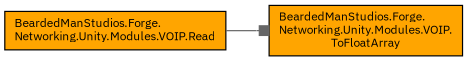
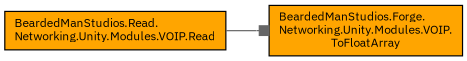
(115, 31) -> (115, 31)
